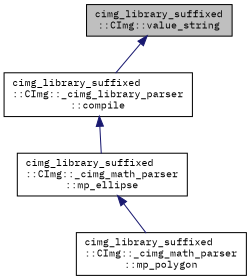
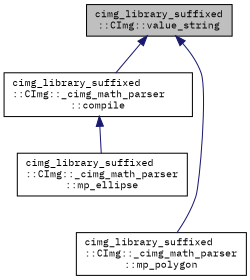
(98, 95) -> (98, 95)
(135, 218) -> (202, 138)
